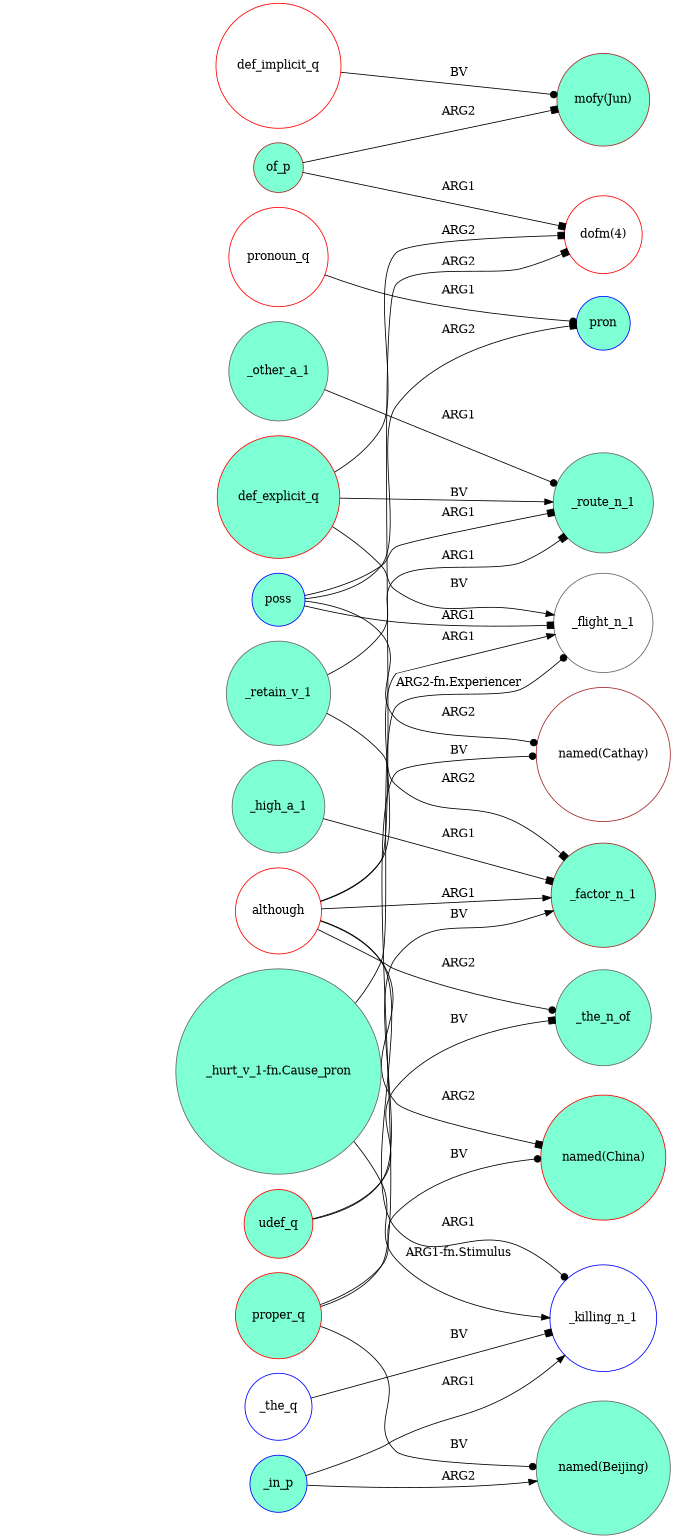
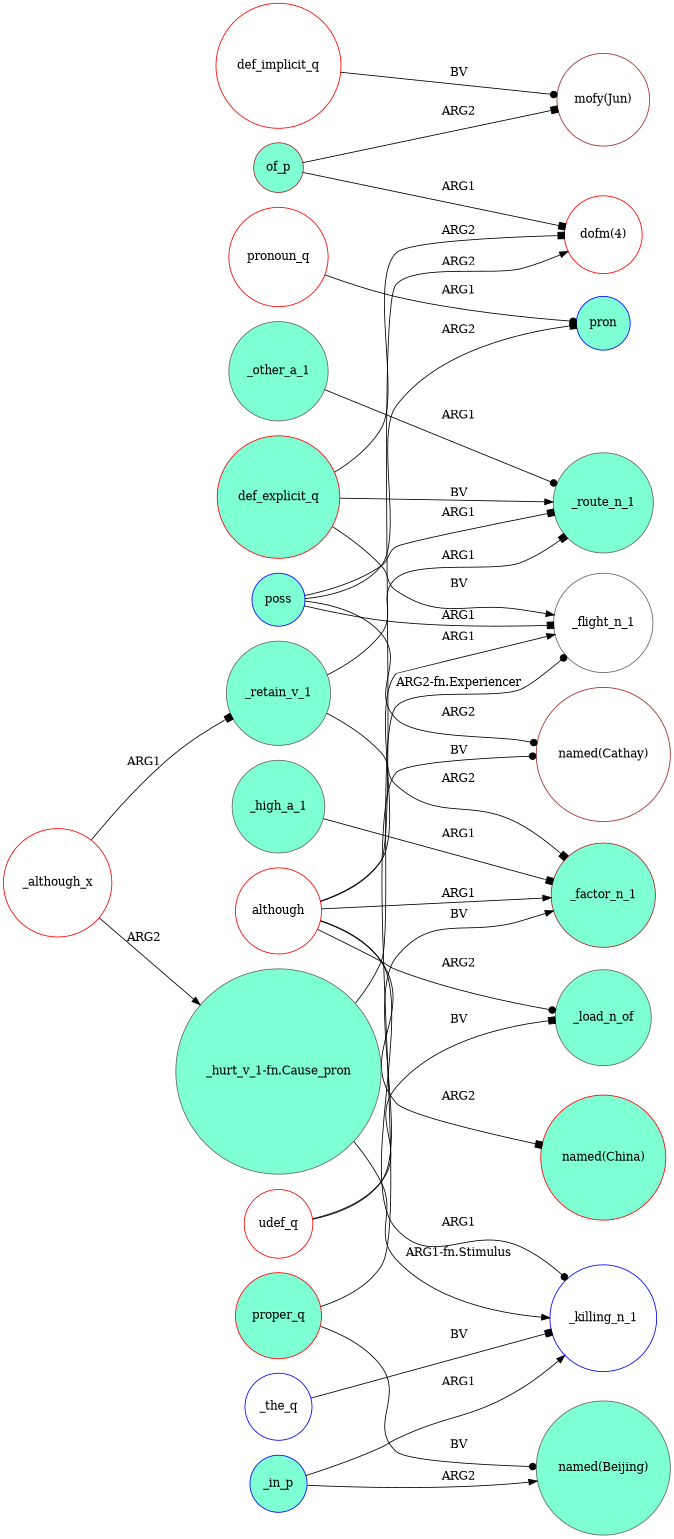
(603, 100) -> (603, 100)
(387, 525) -> (387, 525)
none -> (58, 883)
(603, 1018) -> (603, 1018)
(404, 1206) -> none
(278, 1224) -> (278, 1224)
